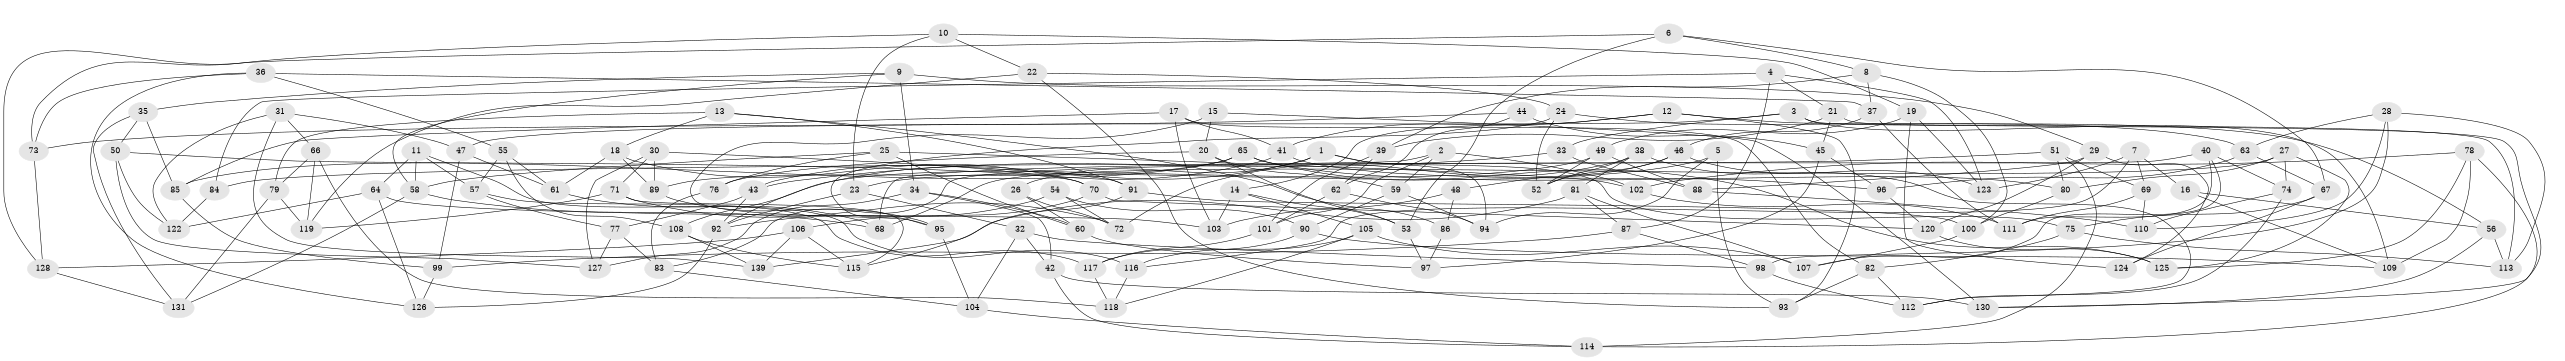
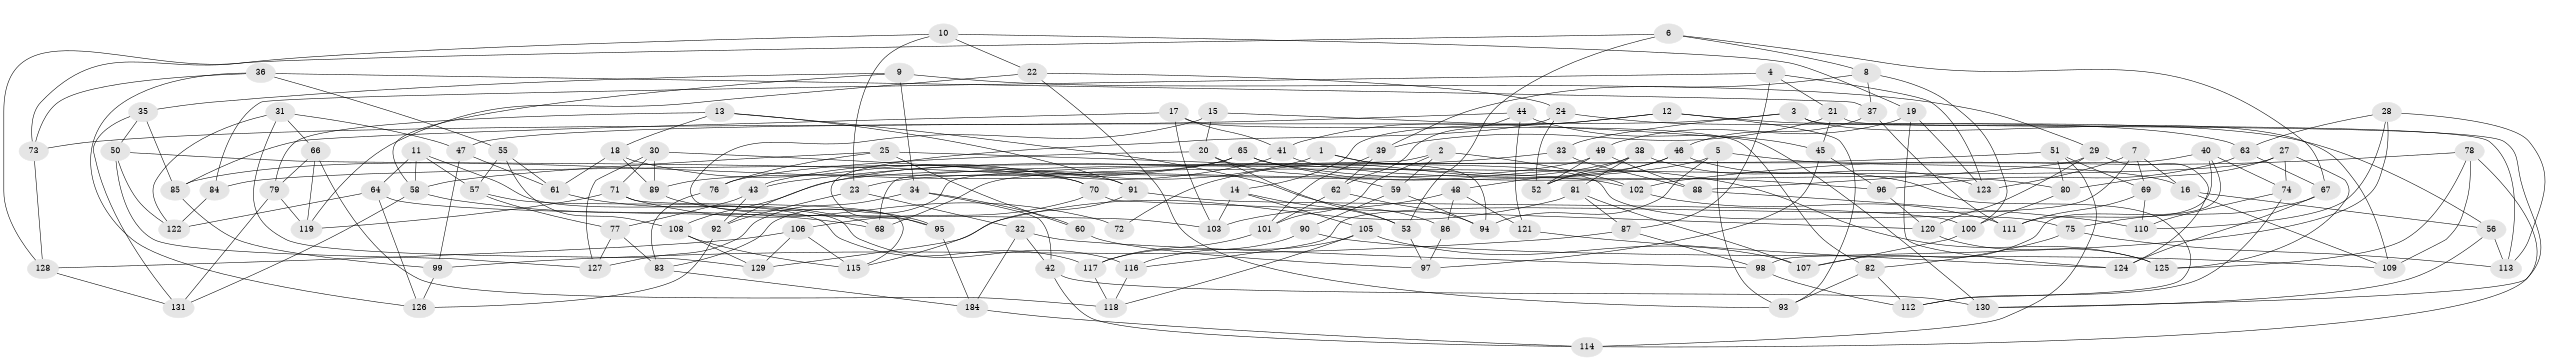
none -> (2054, 168)
(1016, 190) -> none
(1055, 190) -> none
none -> (1525, 230)
(758, 269) -> (758, 269)
(972, 308) -> (972, 308)
